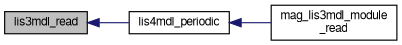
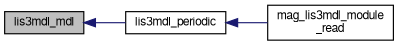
(46, 23) -> (44, 23)
(179, 23) -> (176, 23)
